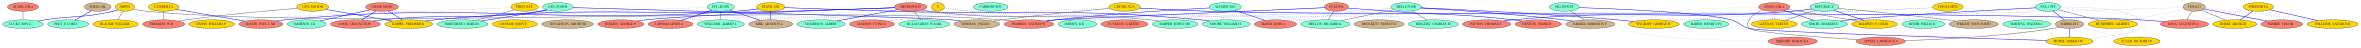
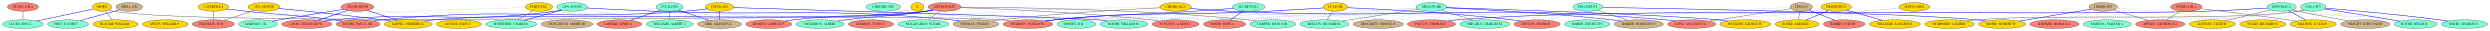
(1336, 7) -> (1335, 7)
(1799, 15) -> none
(2058, 15) -> (2360, 15)
(1015, 16) -> (1060, 12)
